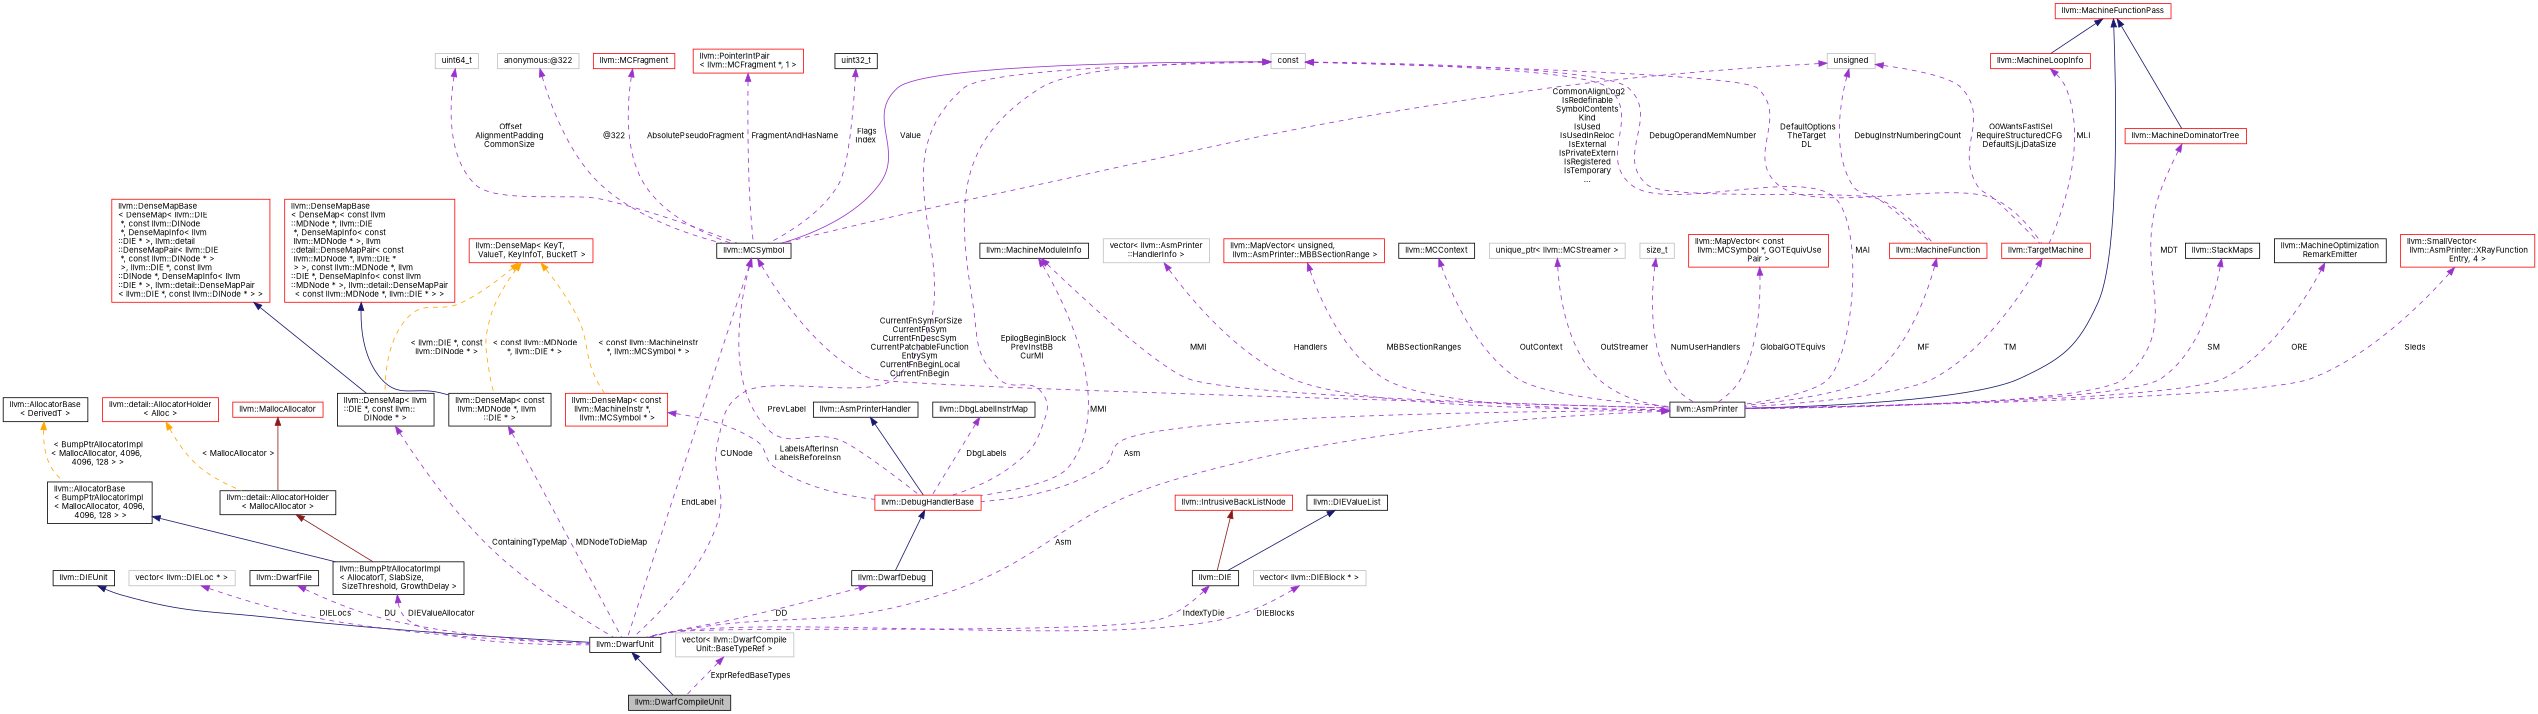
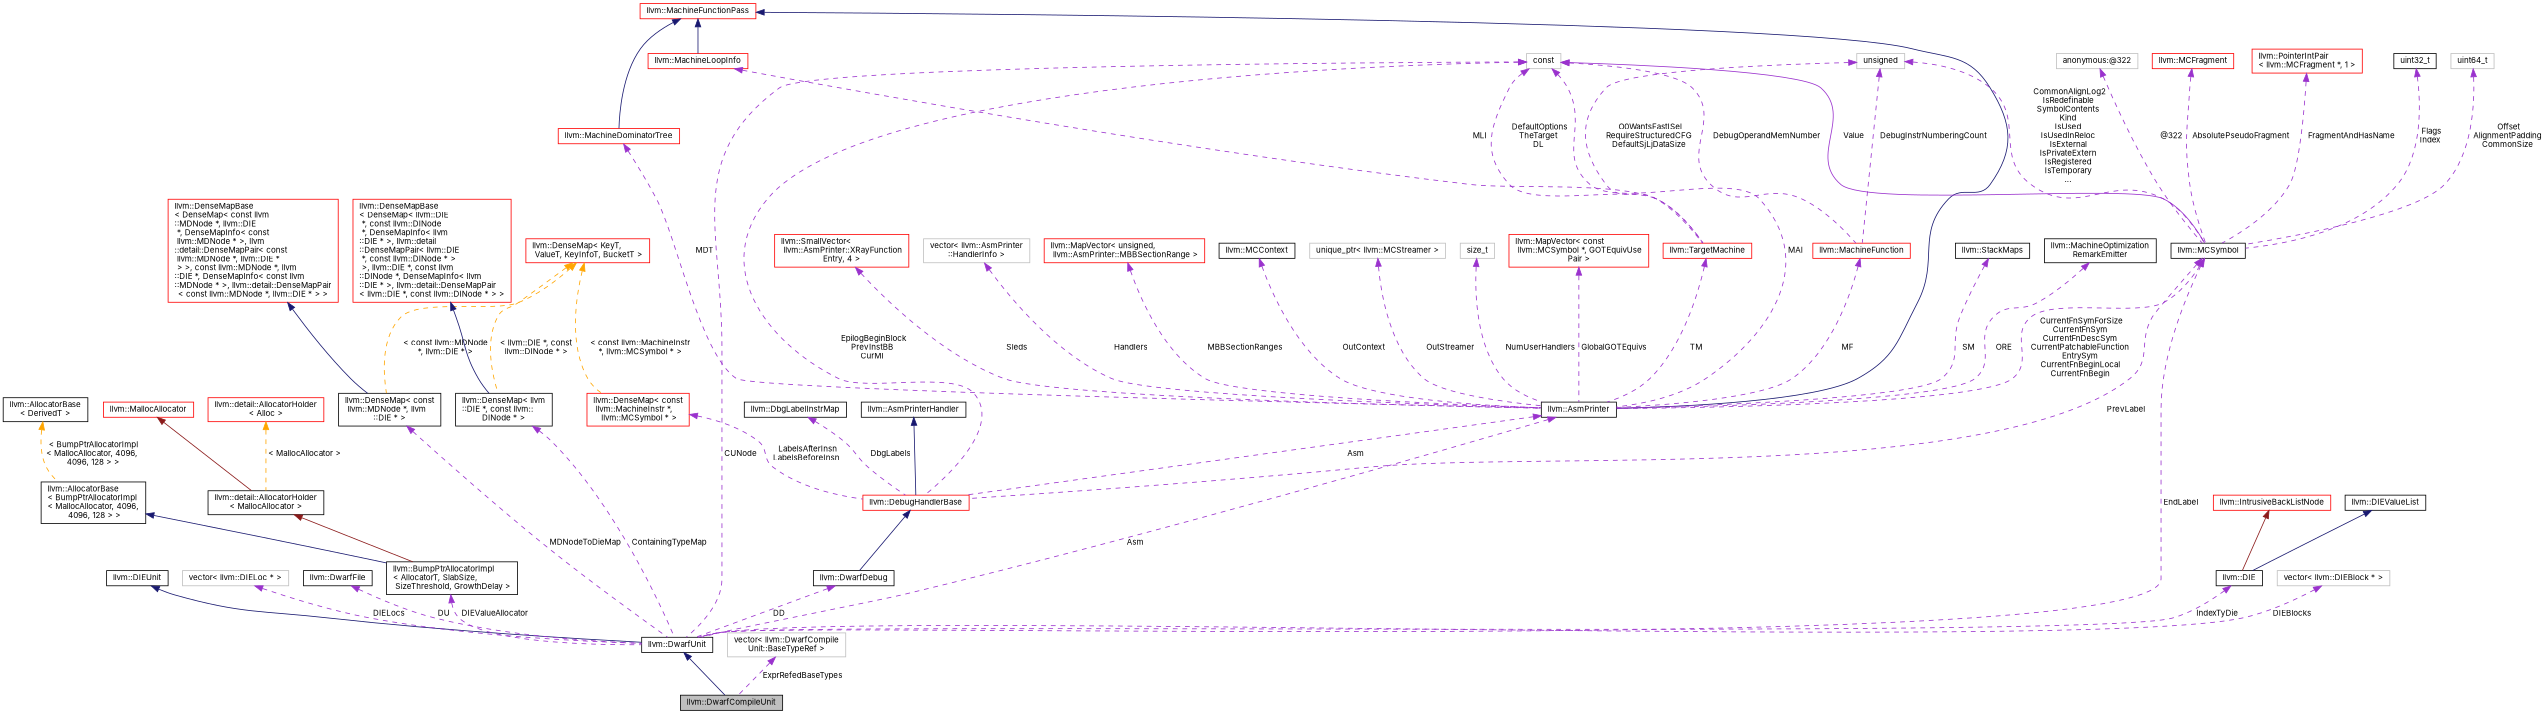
(1034, 251) -> none
